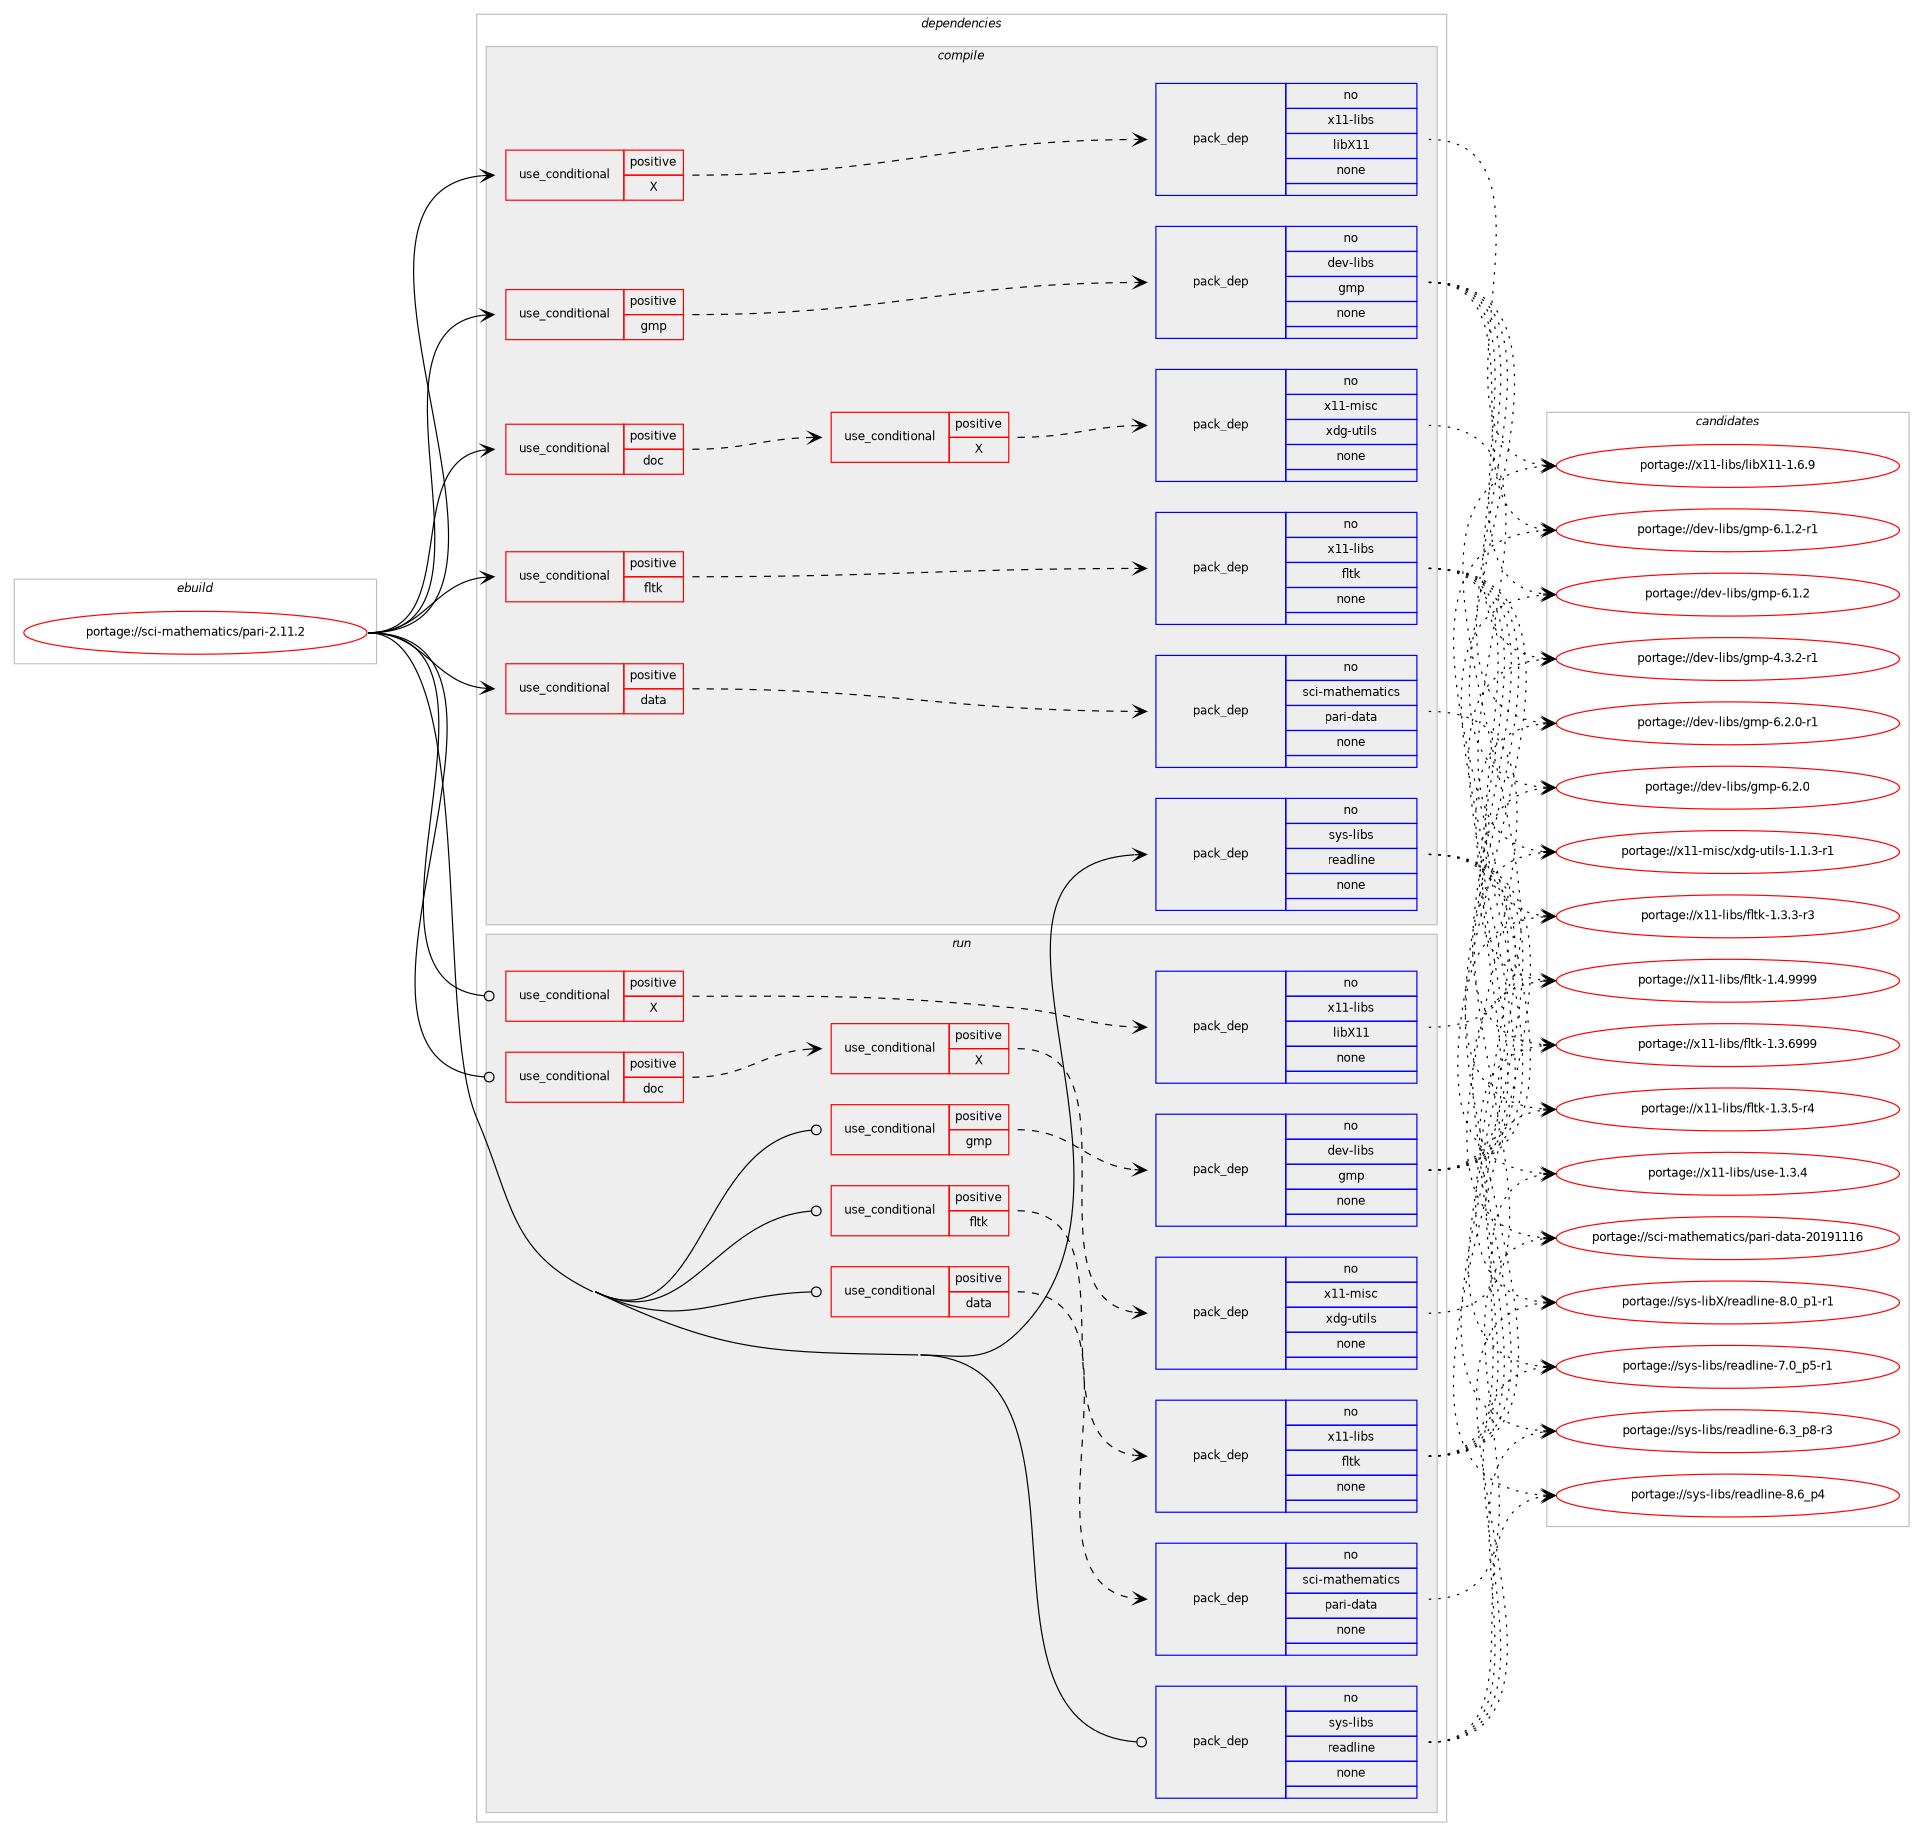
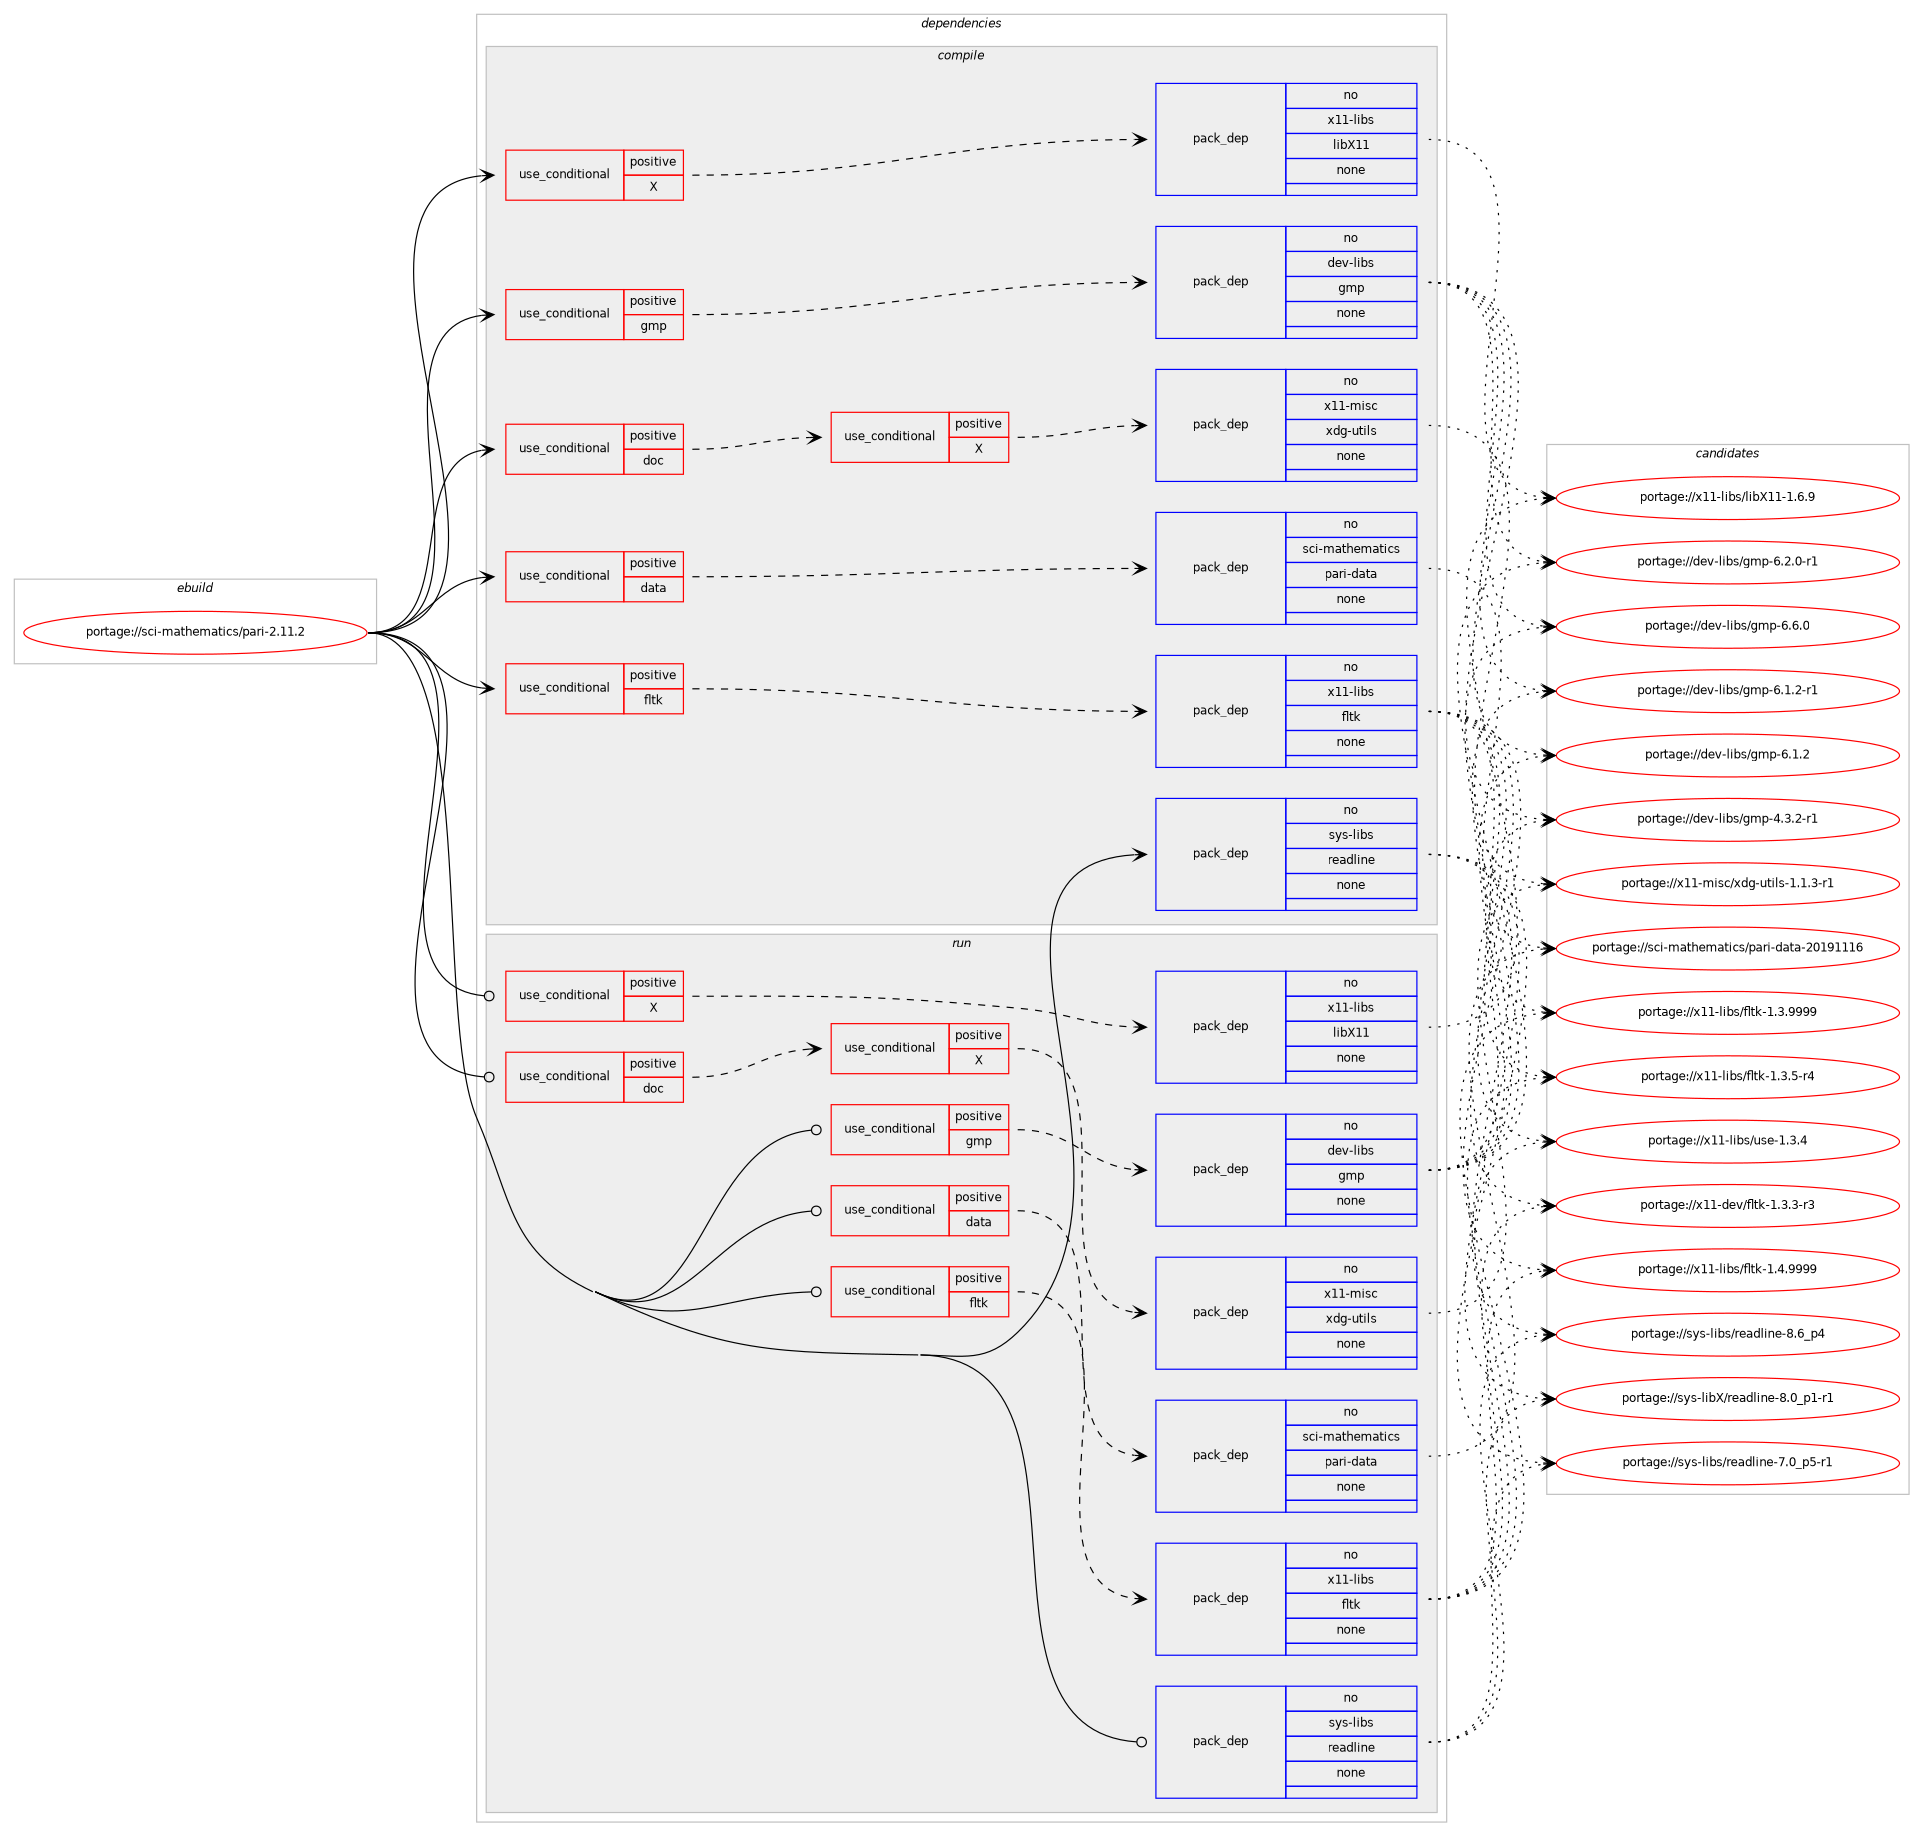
(1728, 788) -> (1728, 627)
(1728, 916) -> (1728, 1206)
(1728, 1045) -> (1728, 1013)
(1728, 1431) -> none
